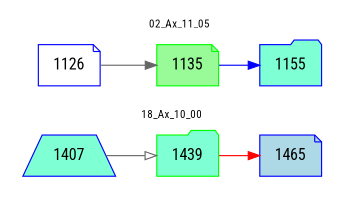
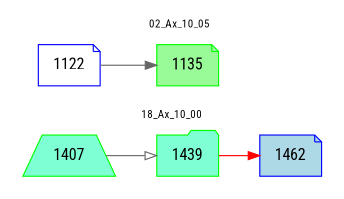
(180, 25) -> (180, 25)
(69, 65) -> (69, 65)
(291, 65) -> none
(69, 156) -> (69, 156)
(291, 156) -> (291, 156)
